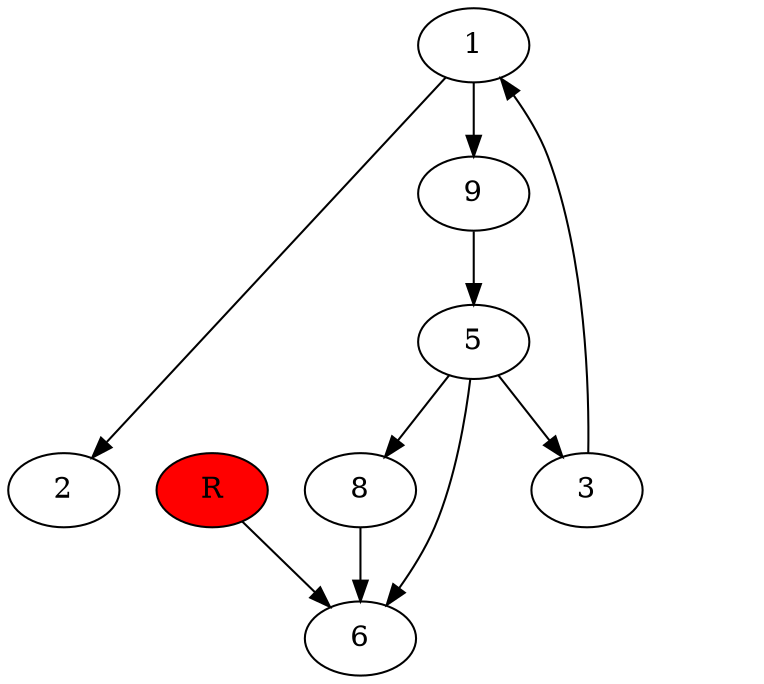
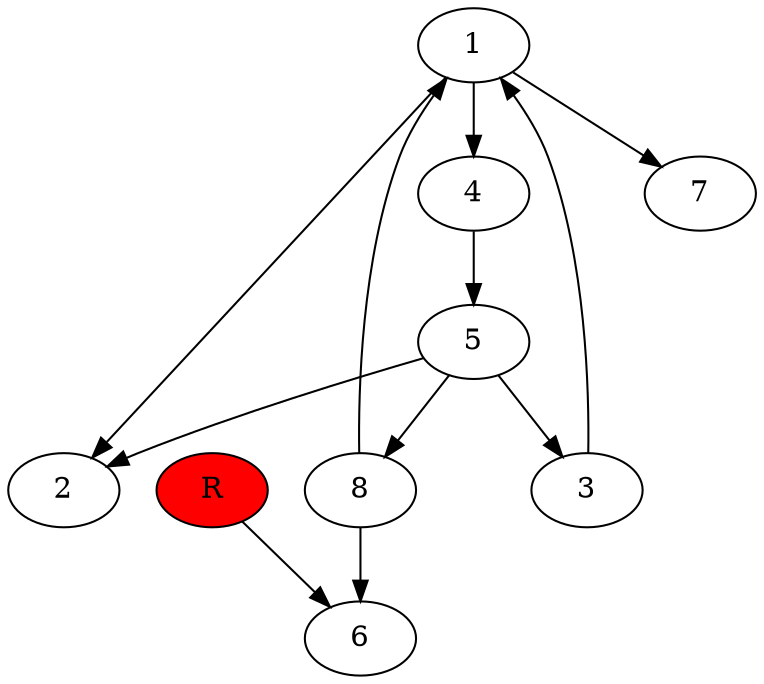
(474, 194) -> (474, 194)
none -> (700, 194)
none -> (372, 268)
(448, 488) -> (274, 404)
